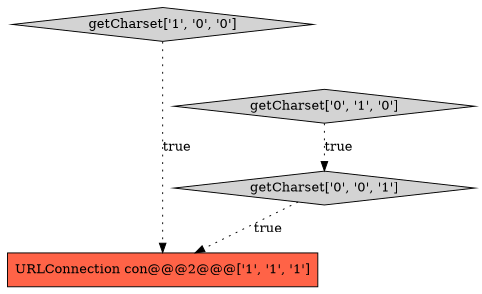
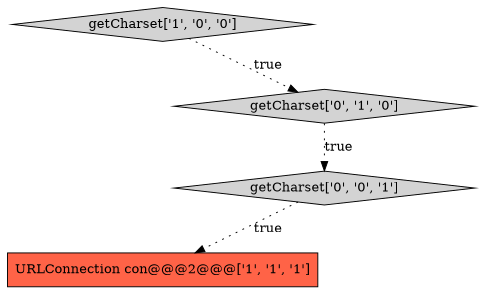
(163, 142) -> (239, 63)
